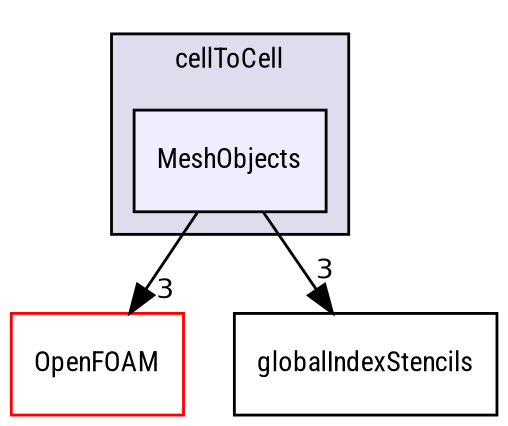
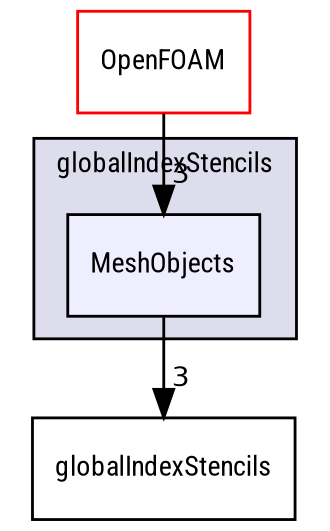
(230, 61) -> (165, 165)
(170, 253) -> (164, 155)
